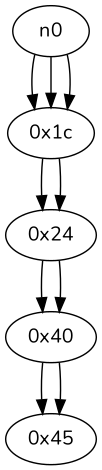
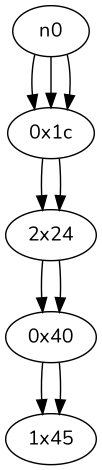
(51, 235) -> (51, 235)
(51, 439) -> (51, 439)
